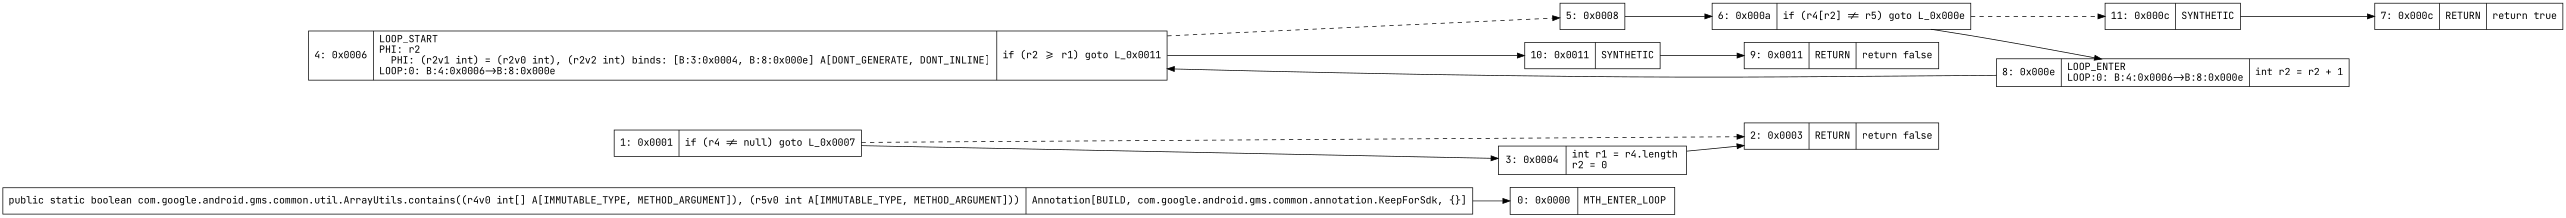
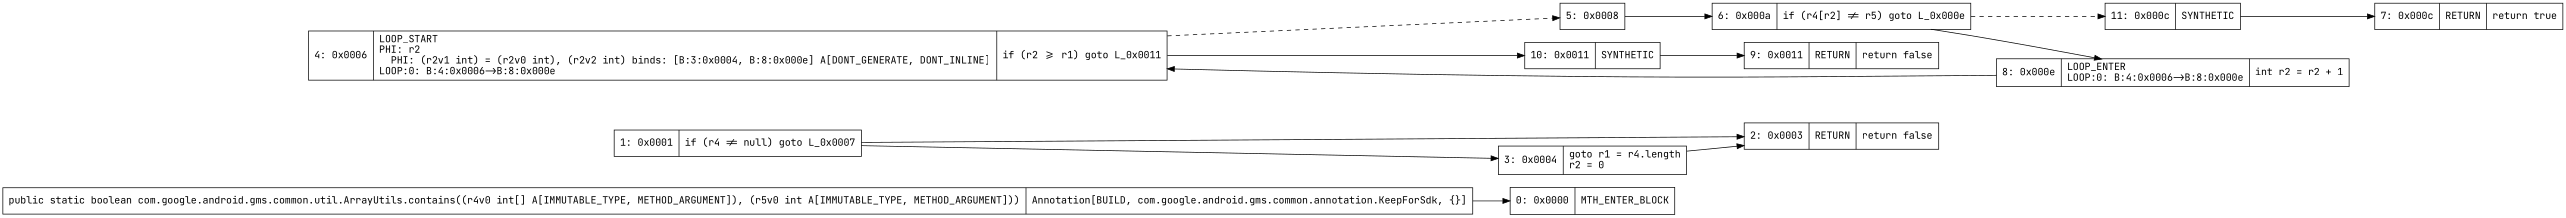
(1299, 140) -> (1299, 140)
(1625, 155) -> (1625, 155)
(1625, 201) -> (1625, 201)
